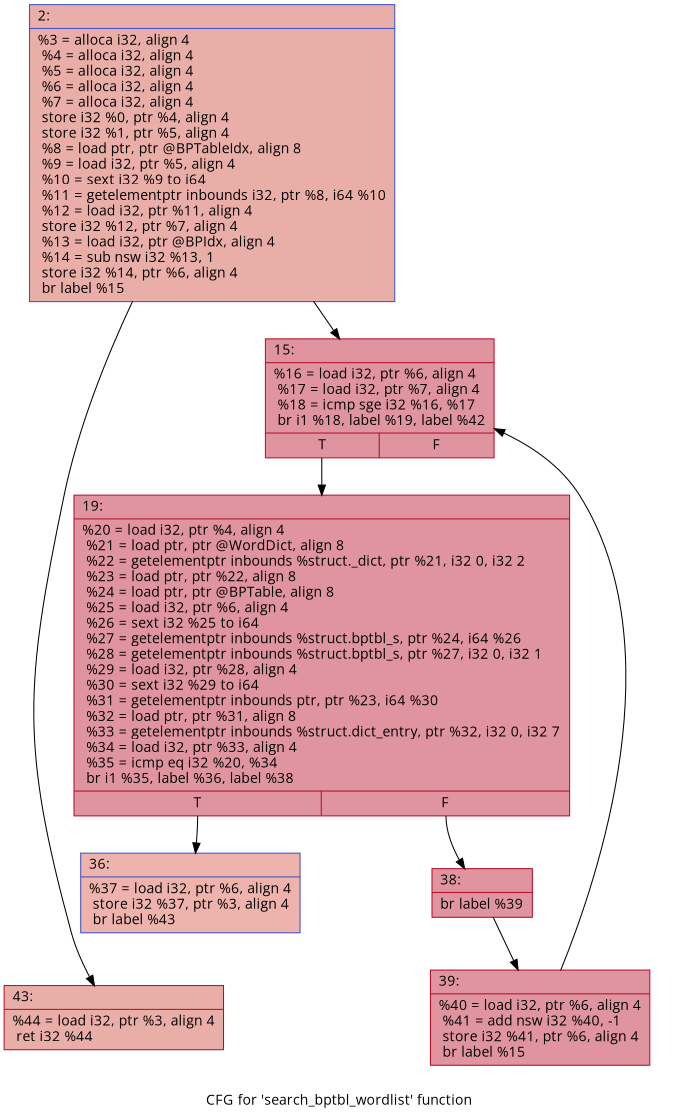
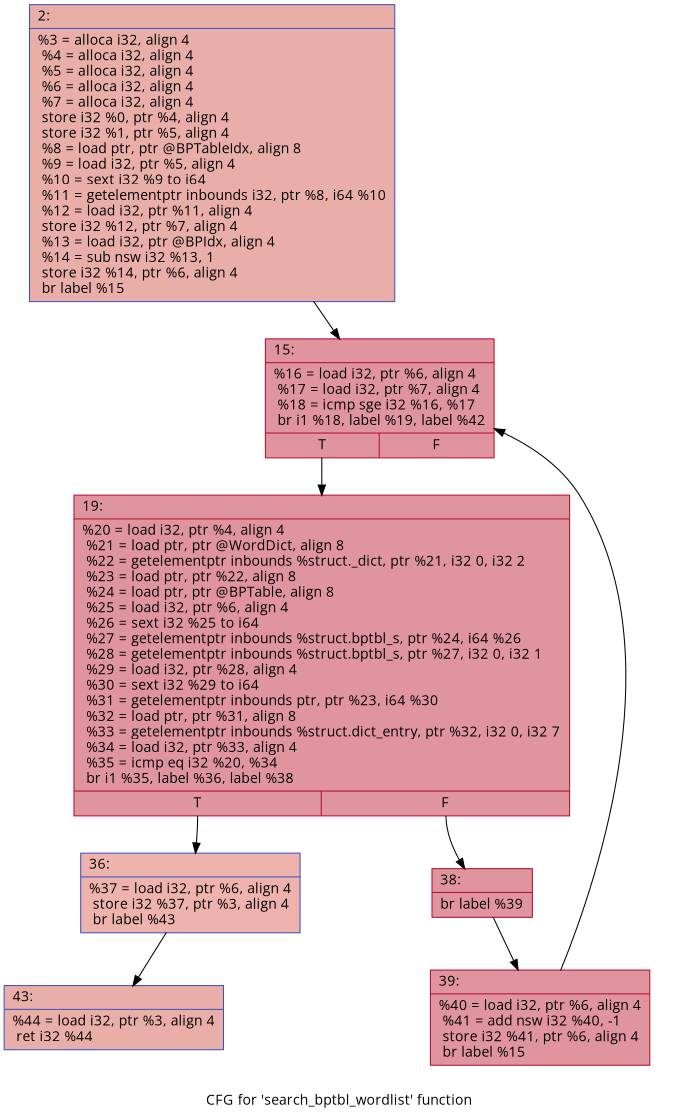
(39, 636) -> (152, 955)
(114, 1018) -> (114, 1018)
